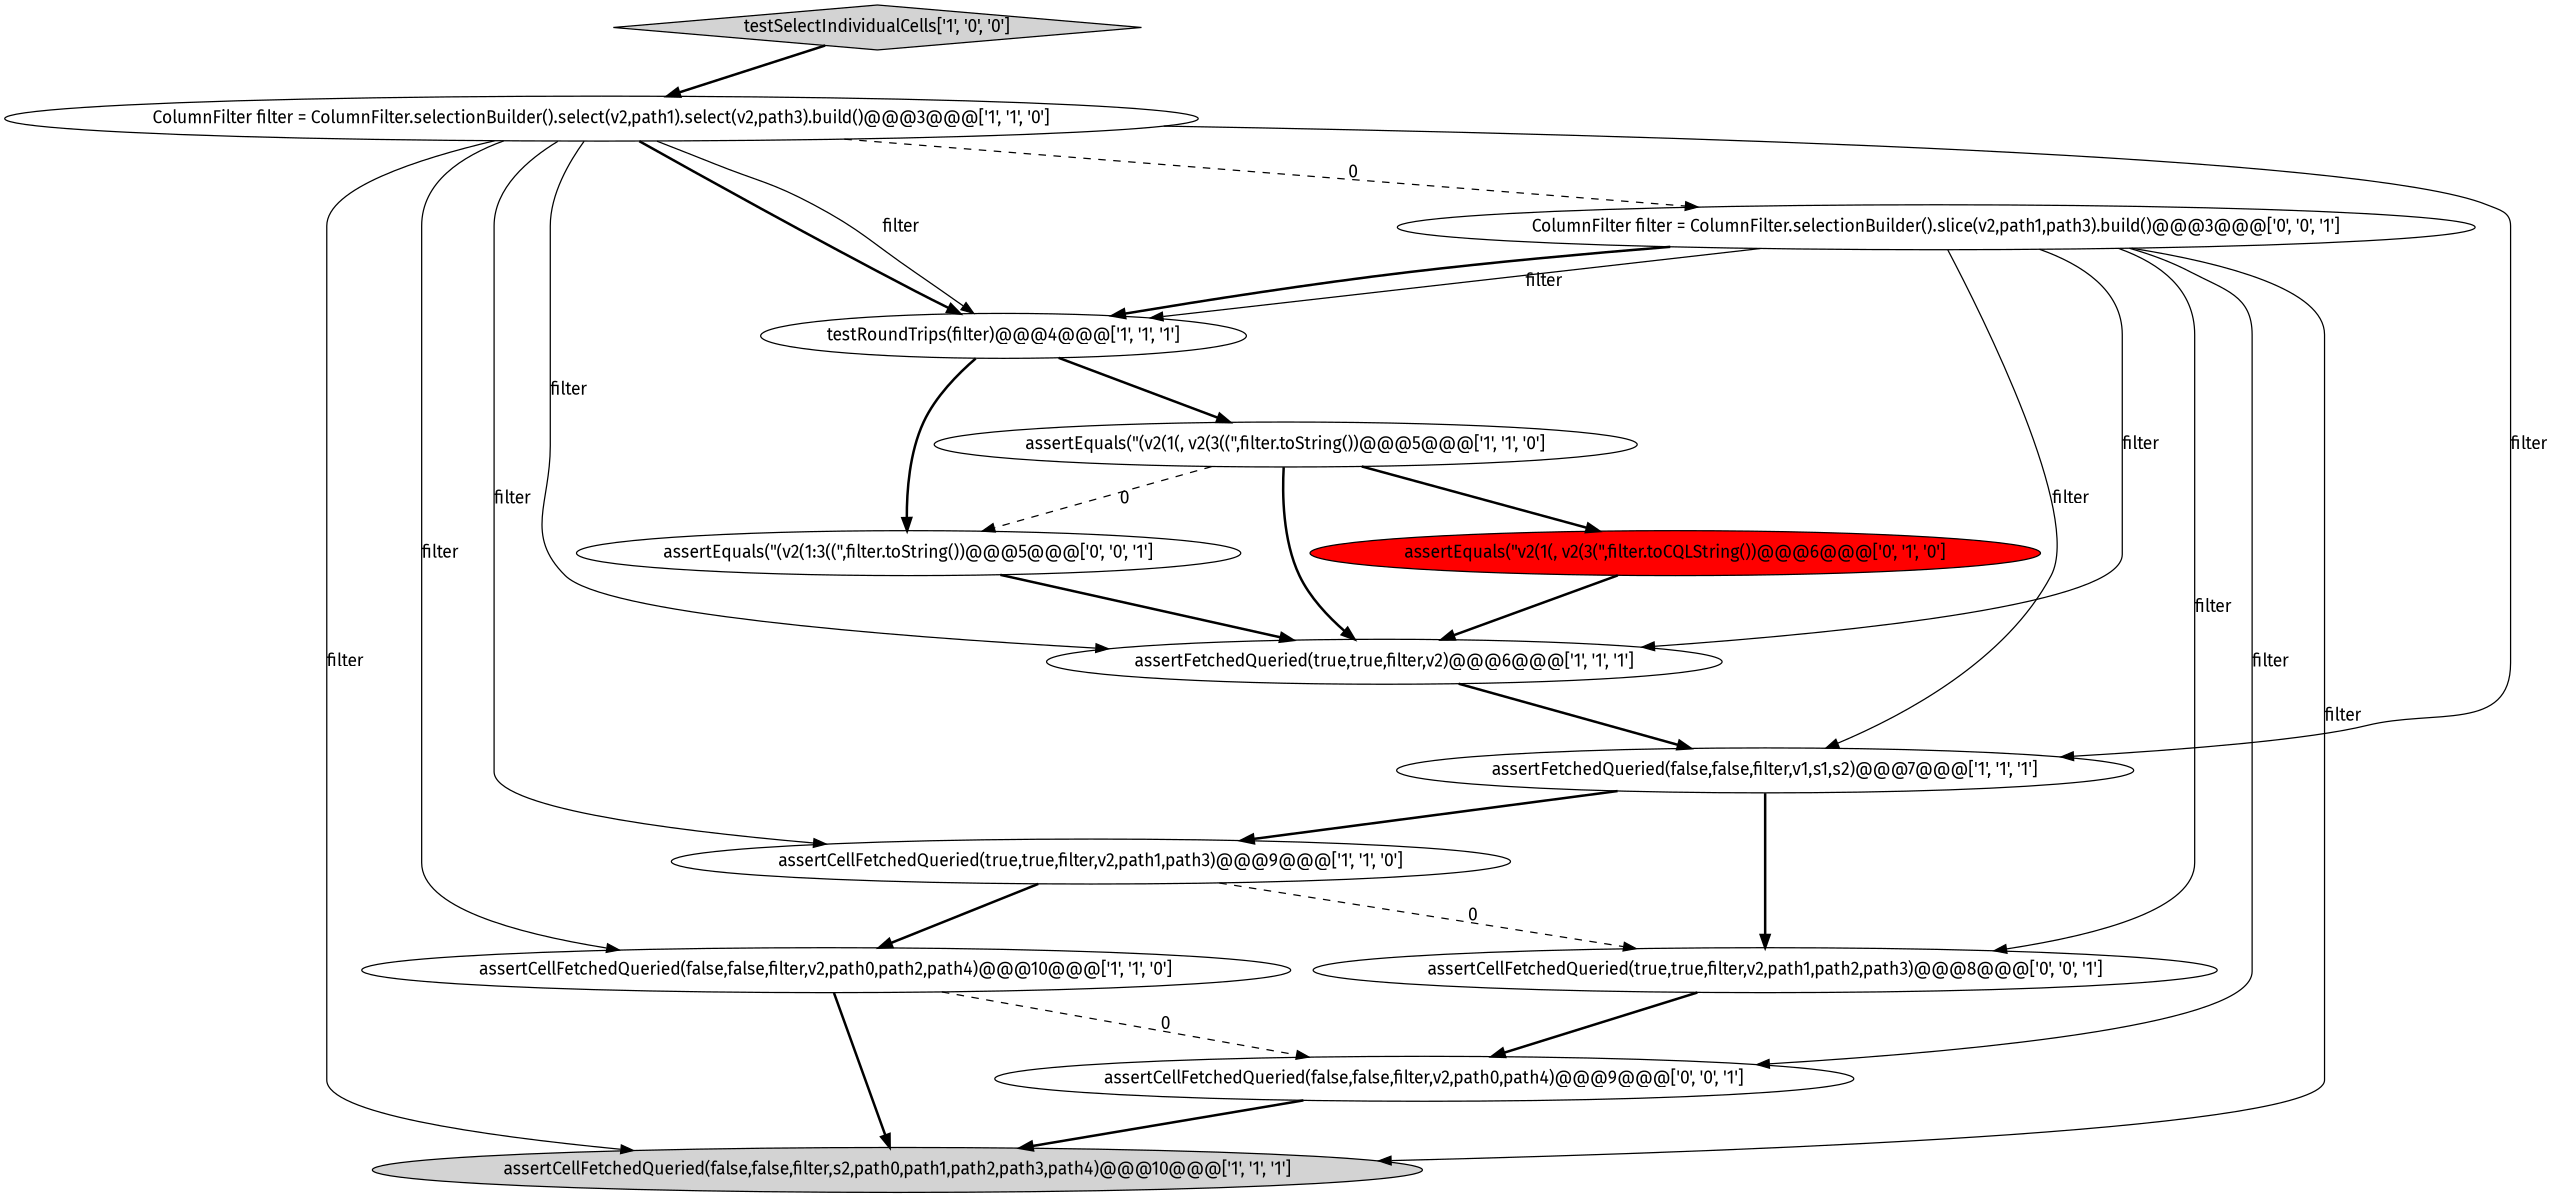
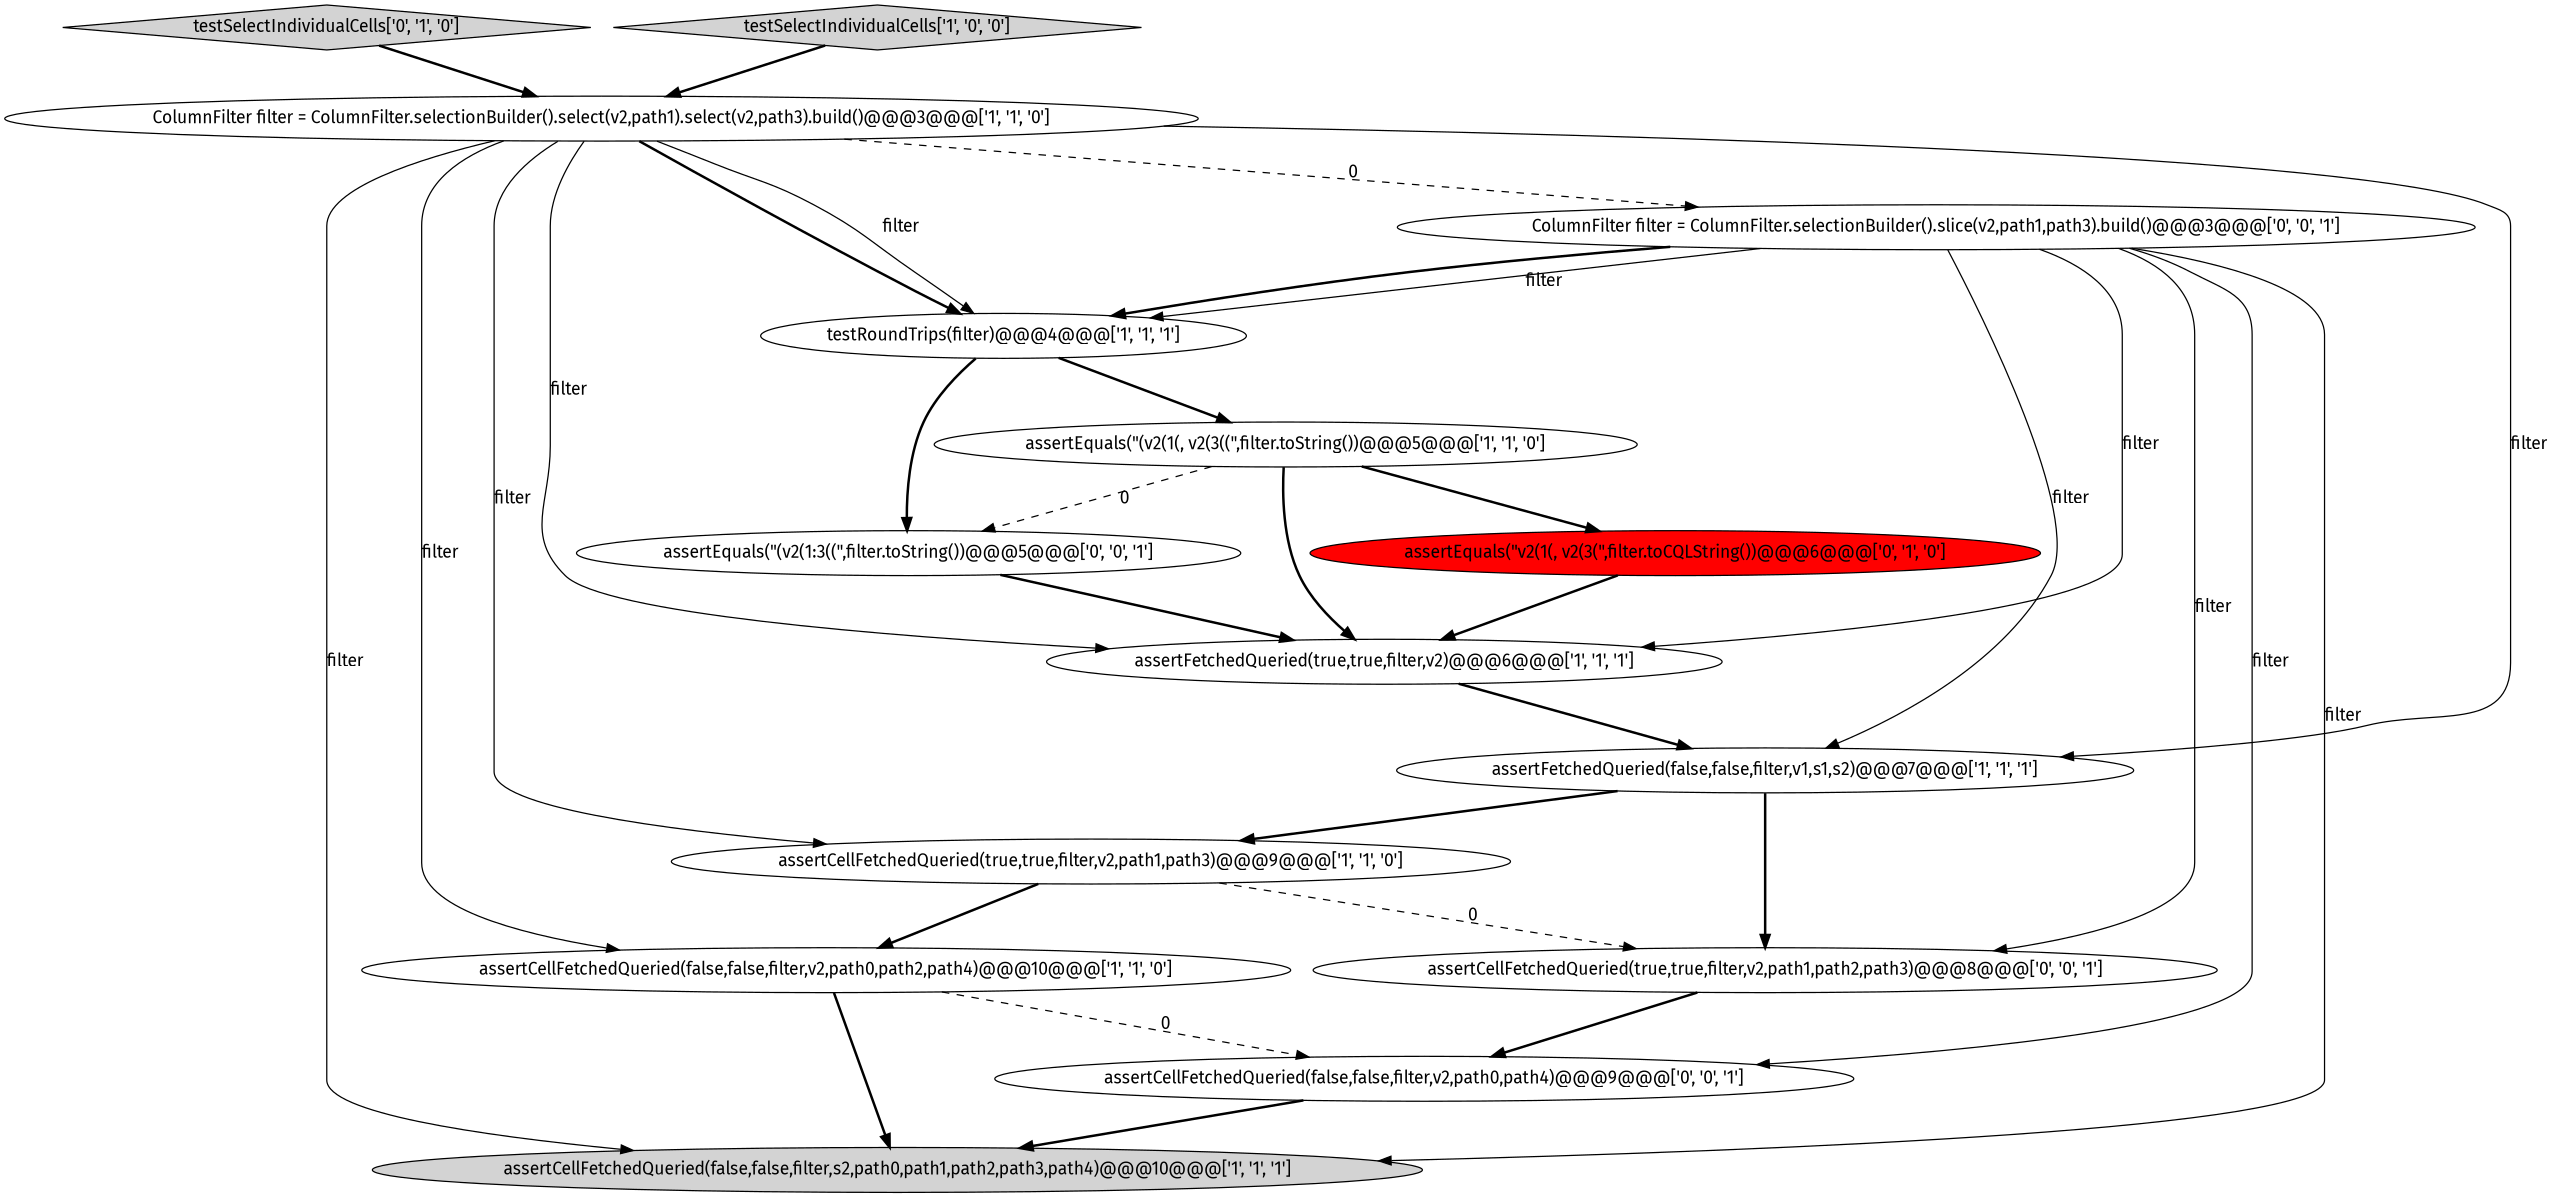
none -> (327, 27)
